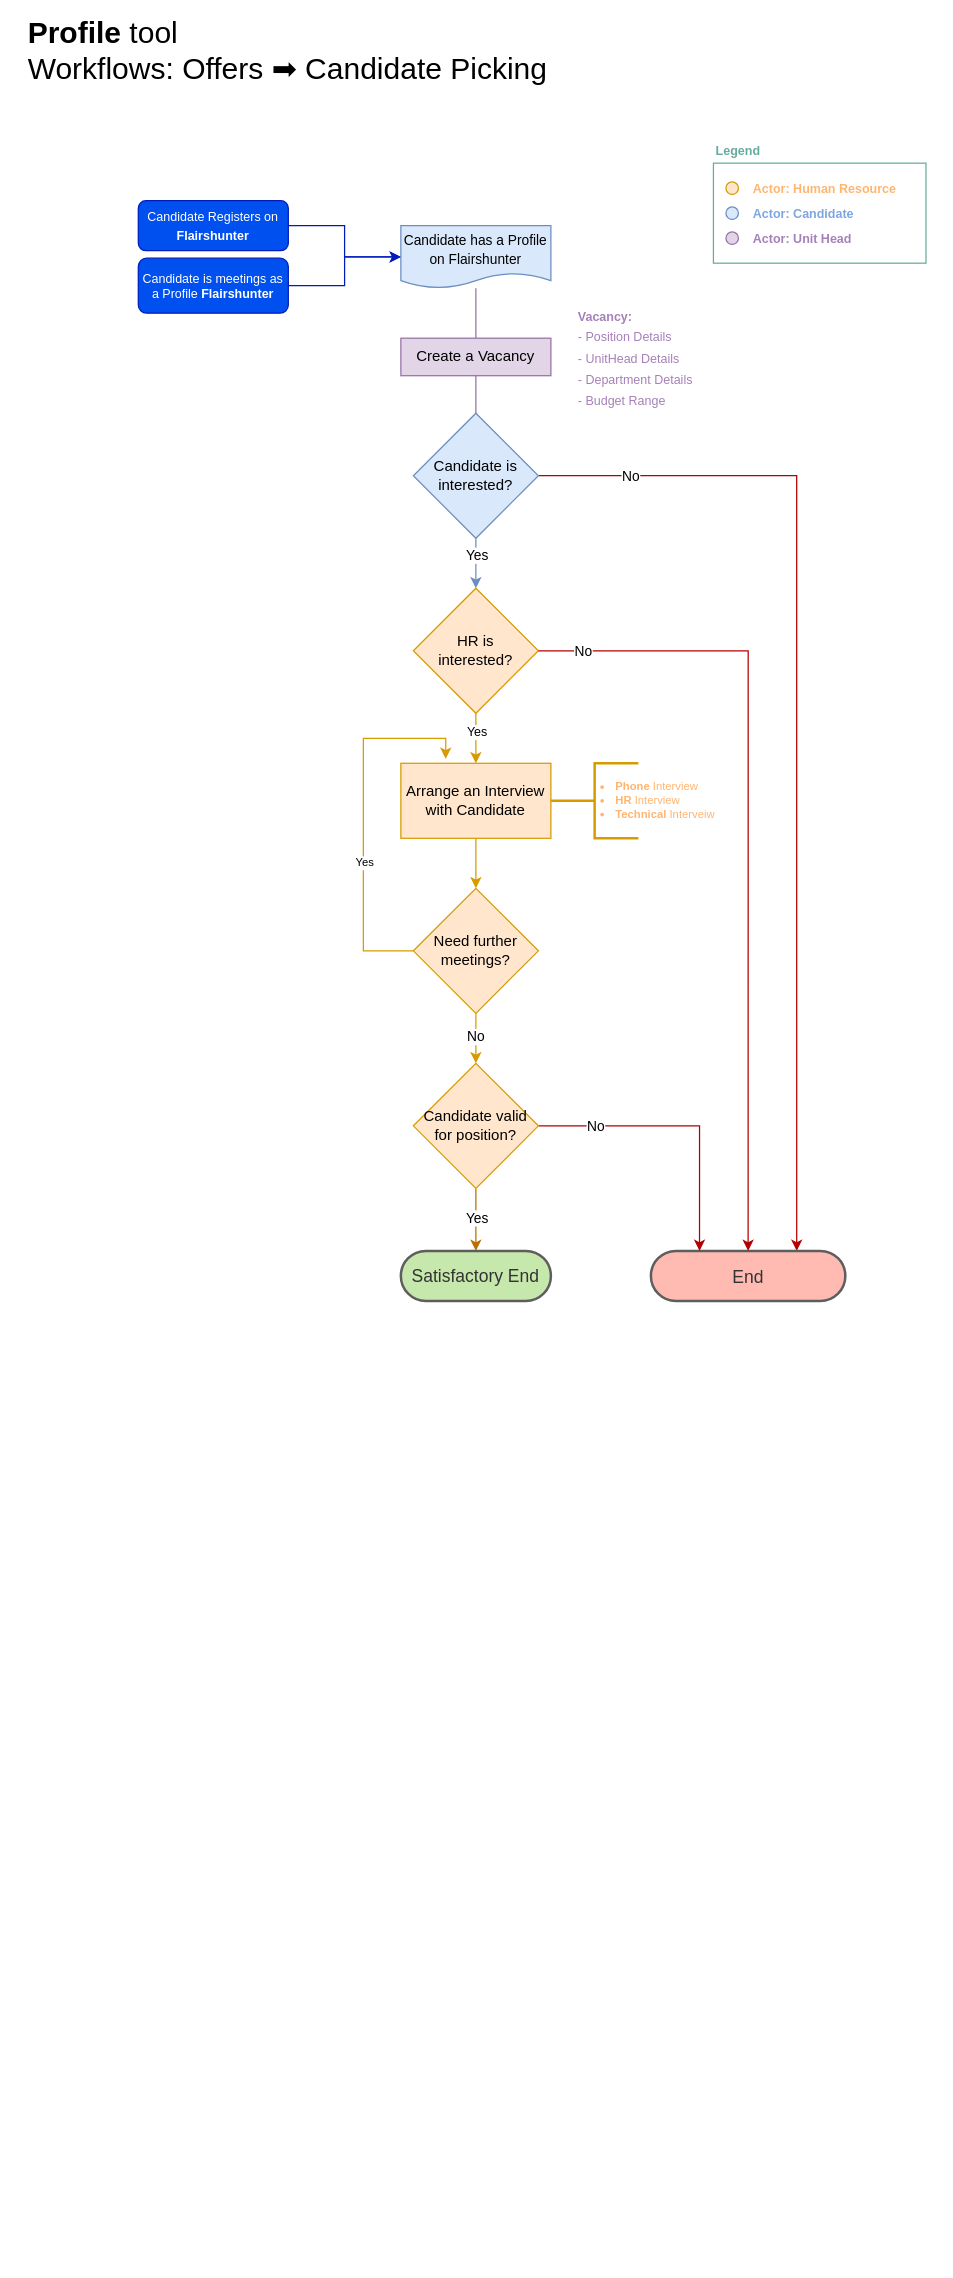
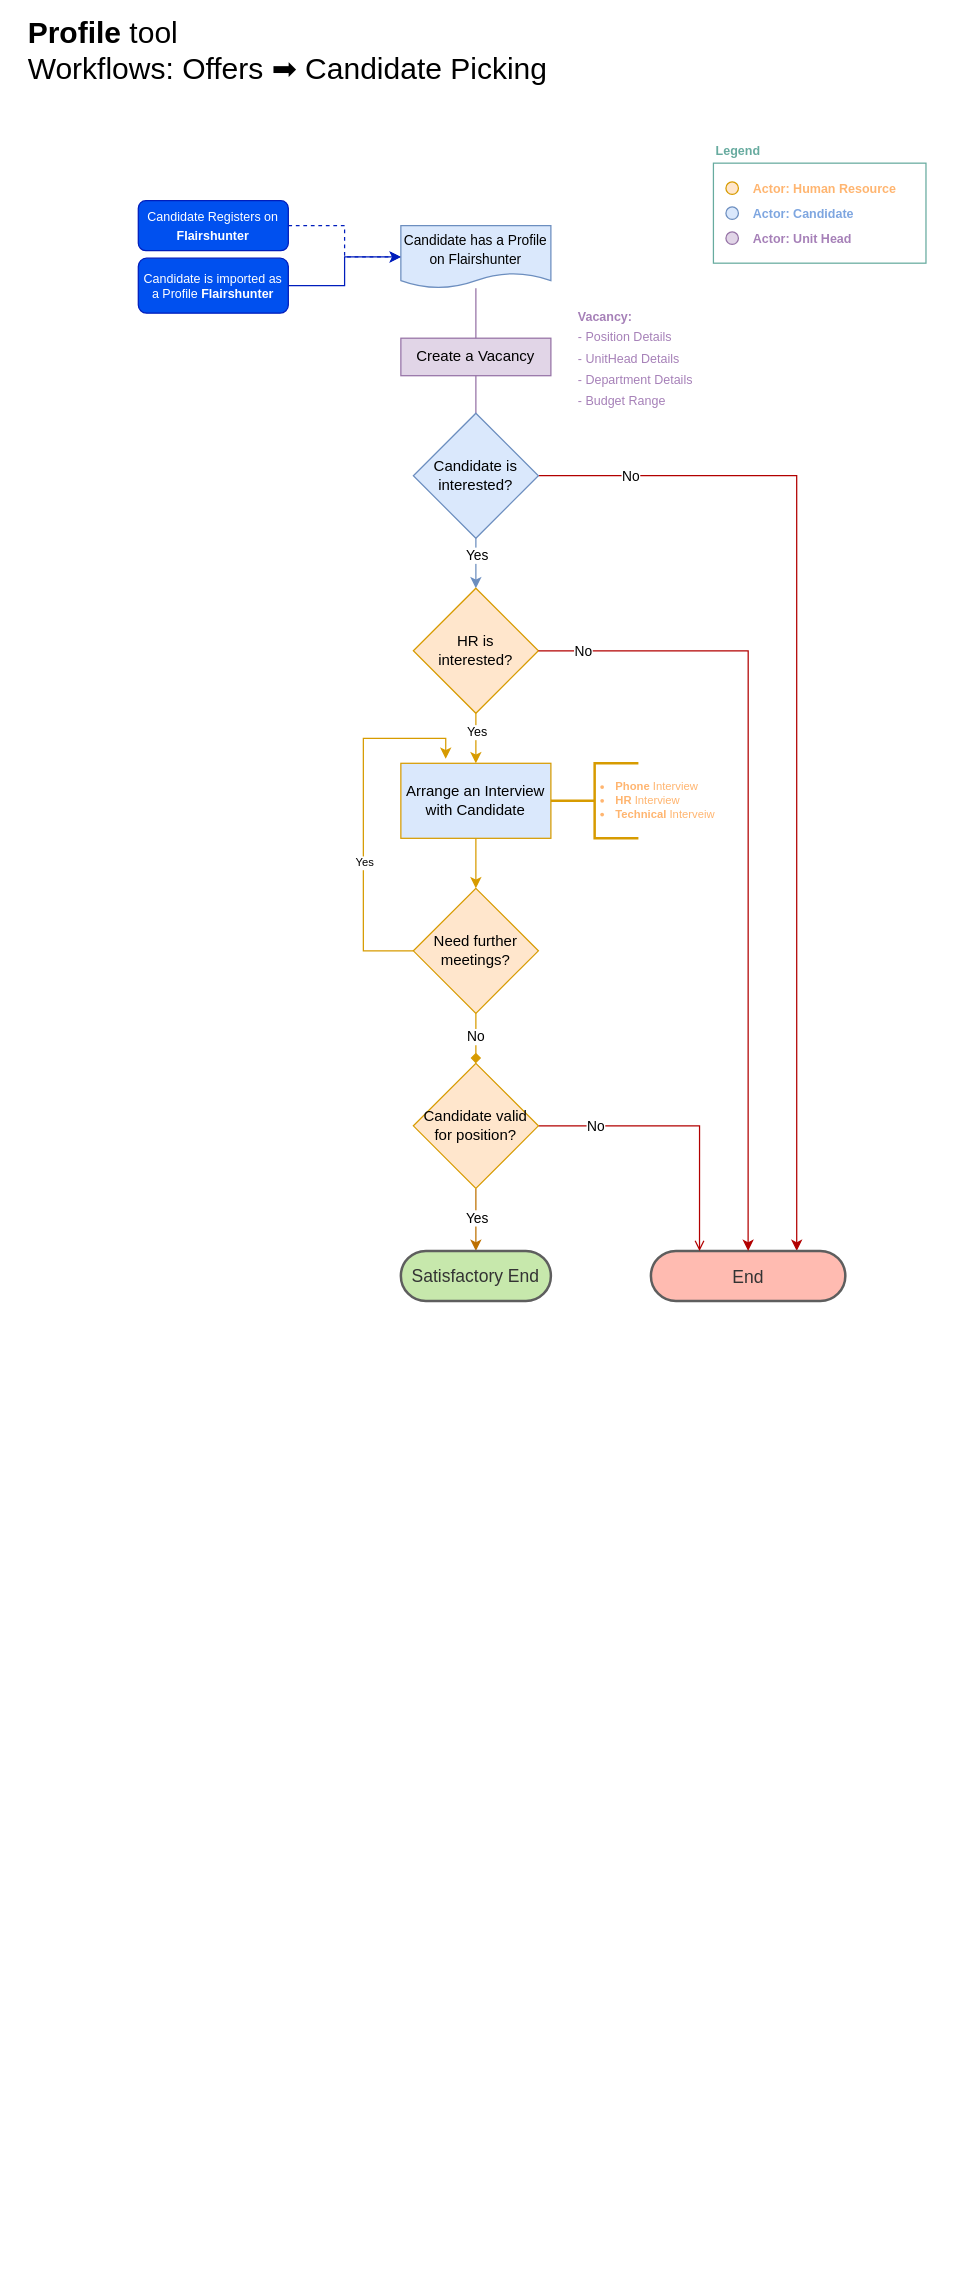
(330, 226) -> (330, 226)
(213, 286) -> (213, 286)
(476, 801) -> (476, 801)
(476, 1053) -> (476, 1052)
(699, 1241) -> (699, 1243)
